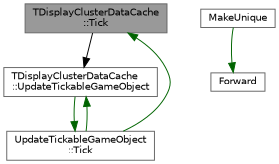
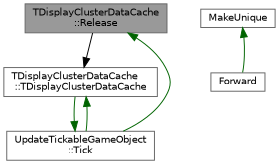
(96, 18) -> (96, 18)
(232, 45) -> (244, 55)
(81, 82) -> (81, 82)
